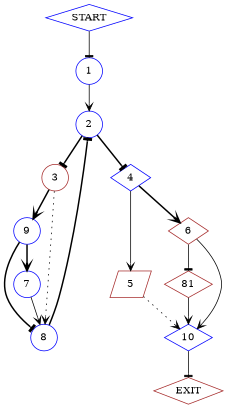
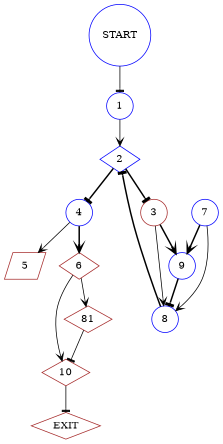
(89, 18) -> (120, 35)
(89, 124) -> (120, 159)
(131, 178) -> (79, 213)
(27, 254) -> (195, 236)
(50, 254) -> (159, 262)
(188, 256) -> (83, 289)
(188, 307) -> (78, 344)
(159, 310) -> none
(188, 338) -> (66, 373)
